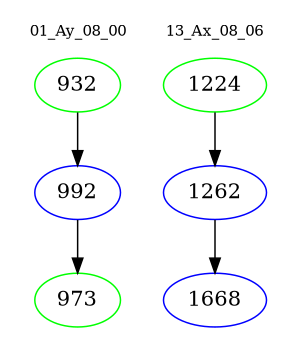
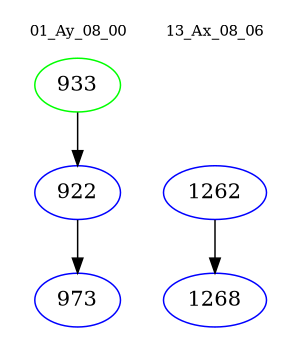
(78, 85) -> (78, 85)
(215, 85) -> none
(78, 193) -> (78, 193)
(78, 300) -> (78, 300)
(215, 300) -> (215, 300)
